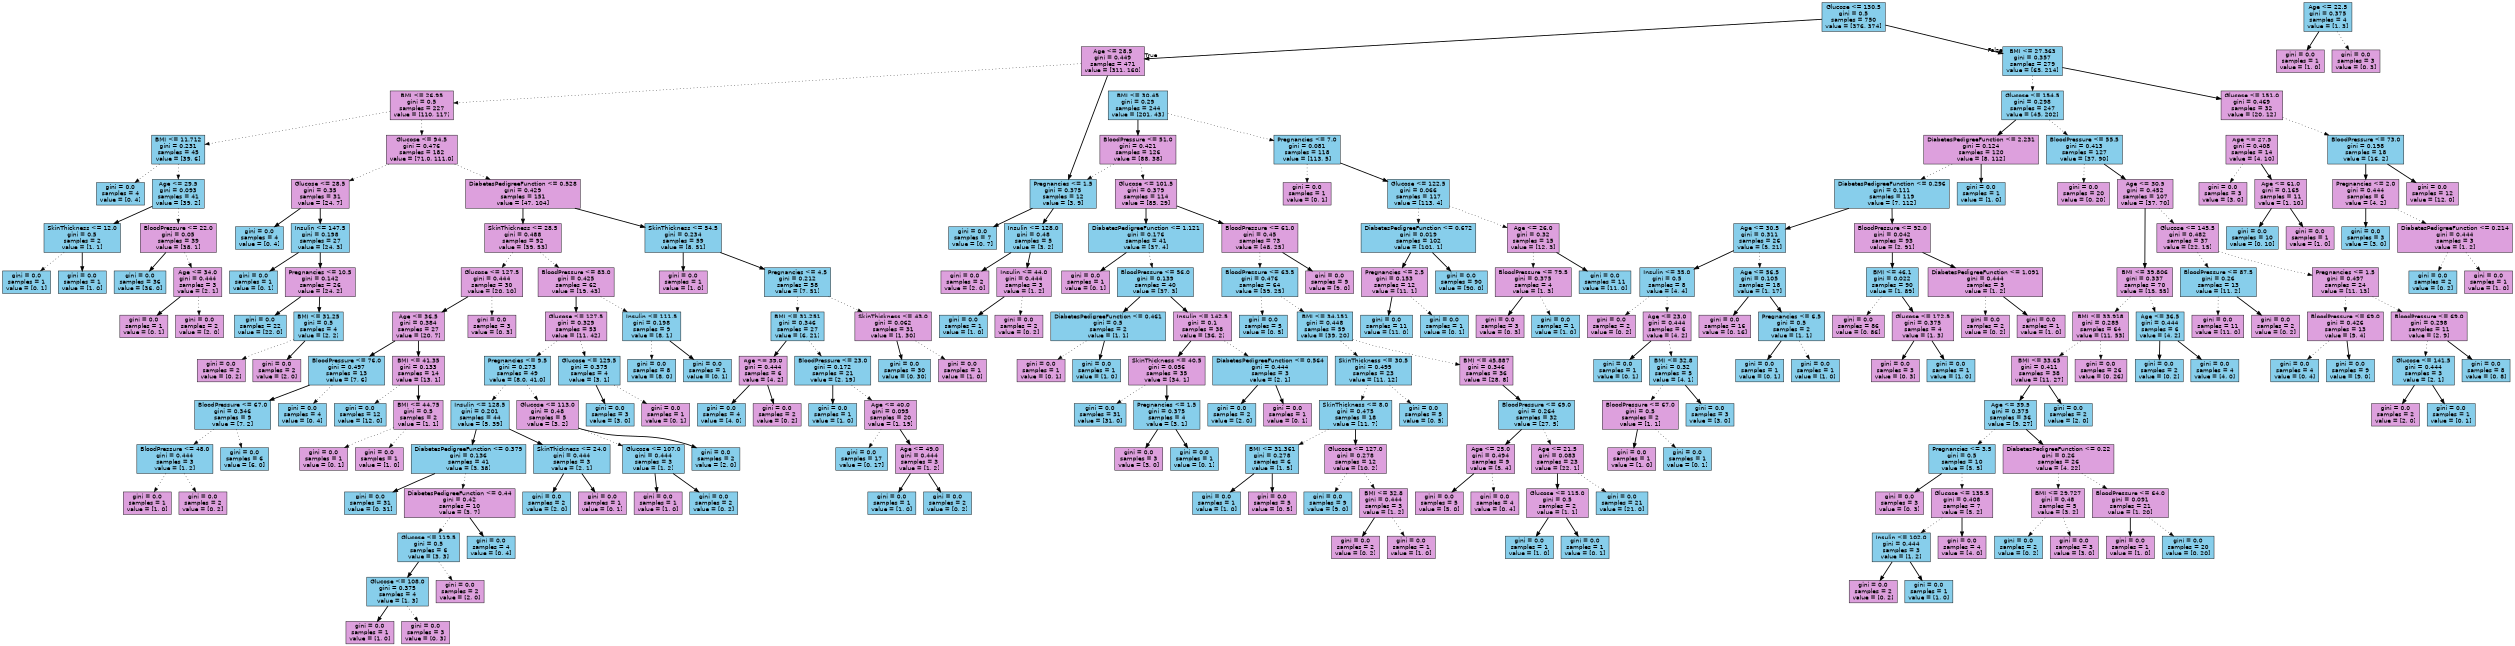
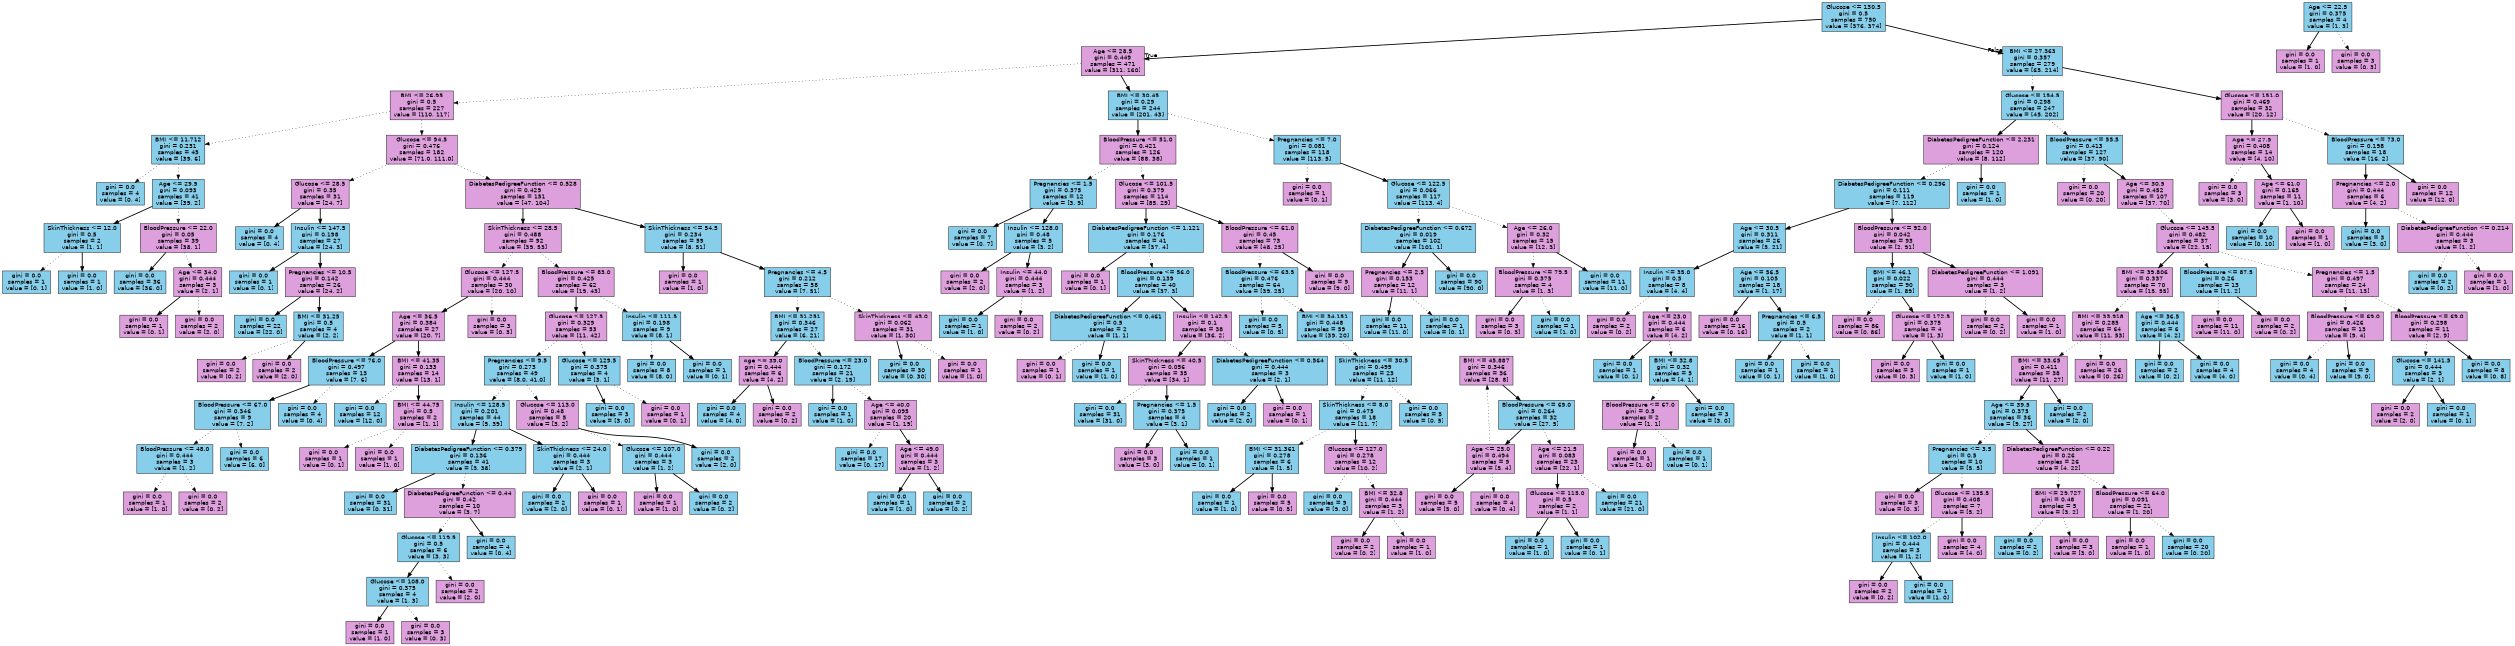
(1089, 125) -> (1124, 81)
none -> (2252, 125)
(2145, 236) -> (2168, 258)
(1760, 258) -> none
(1404, 353) -> (1489, 417)
